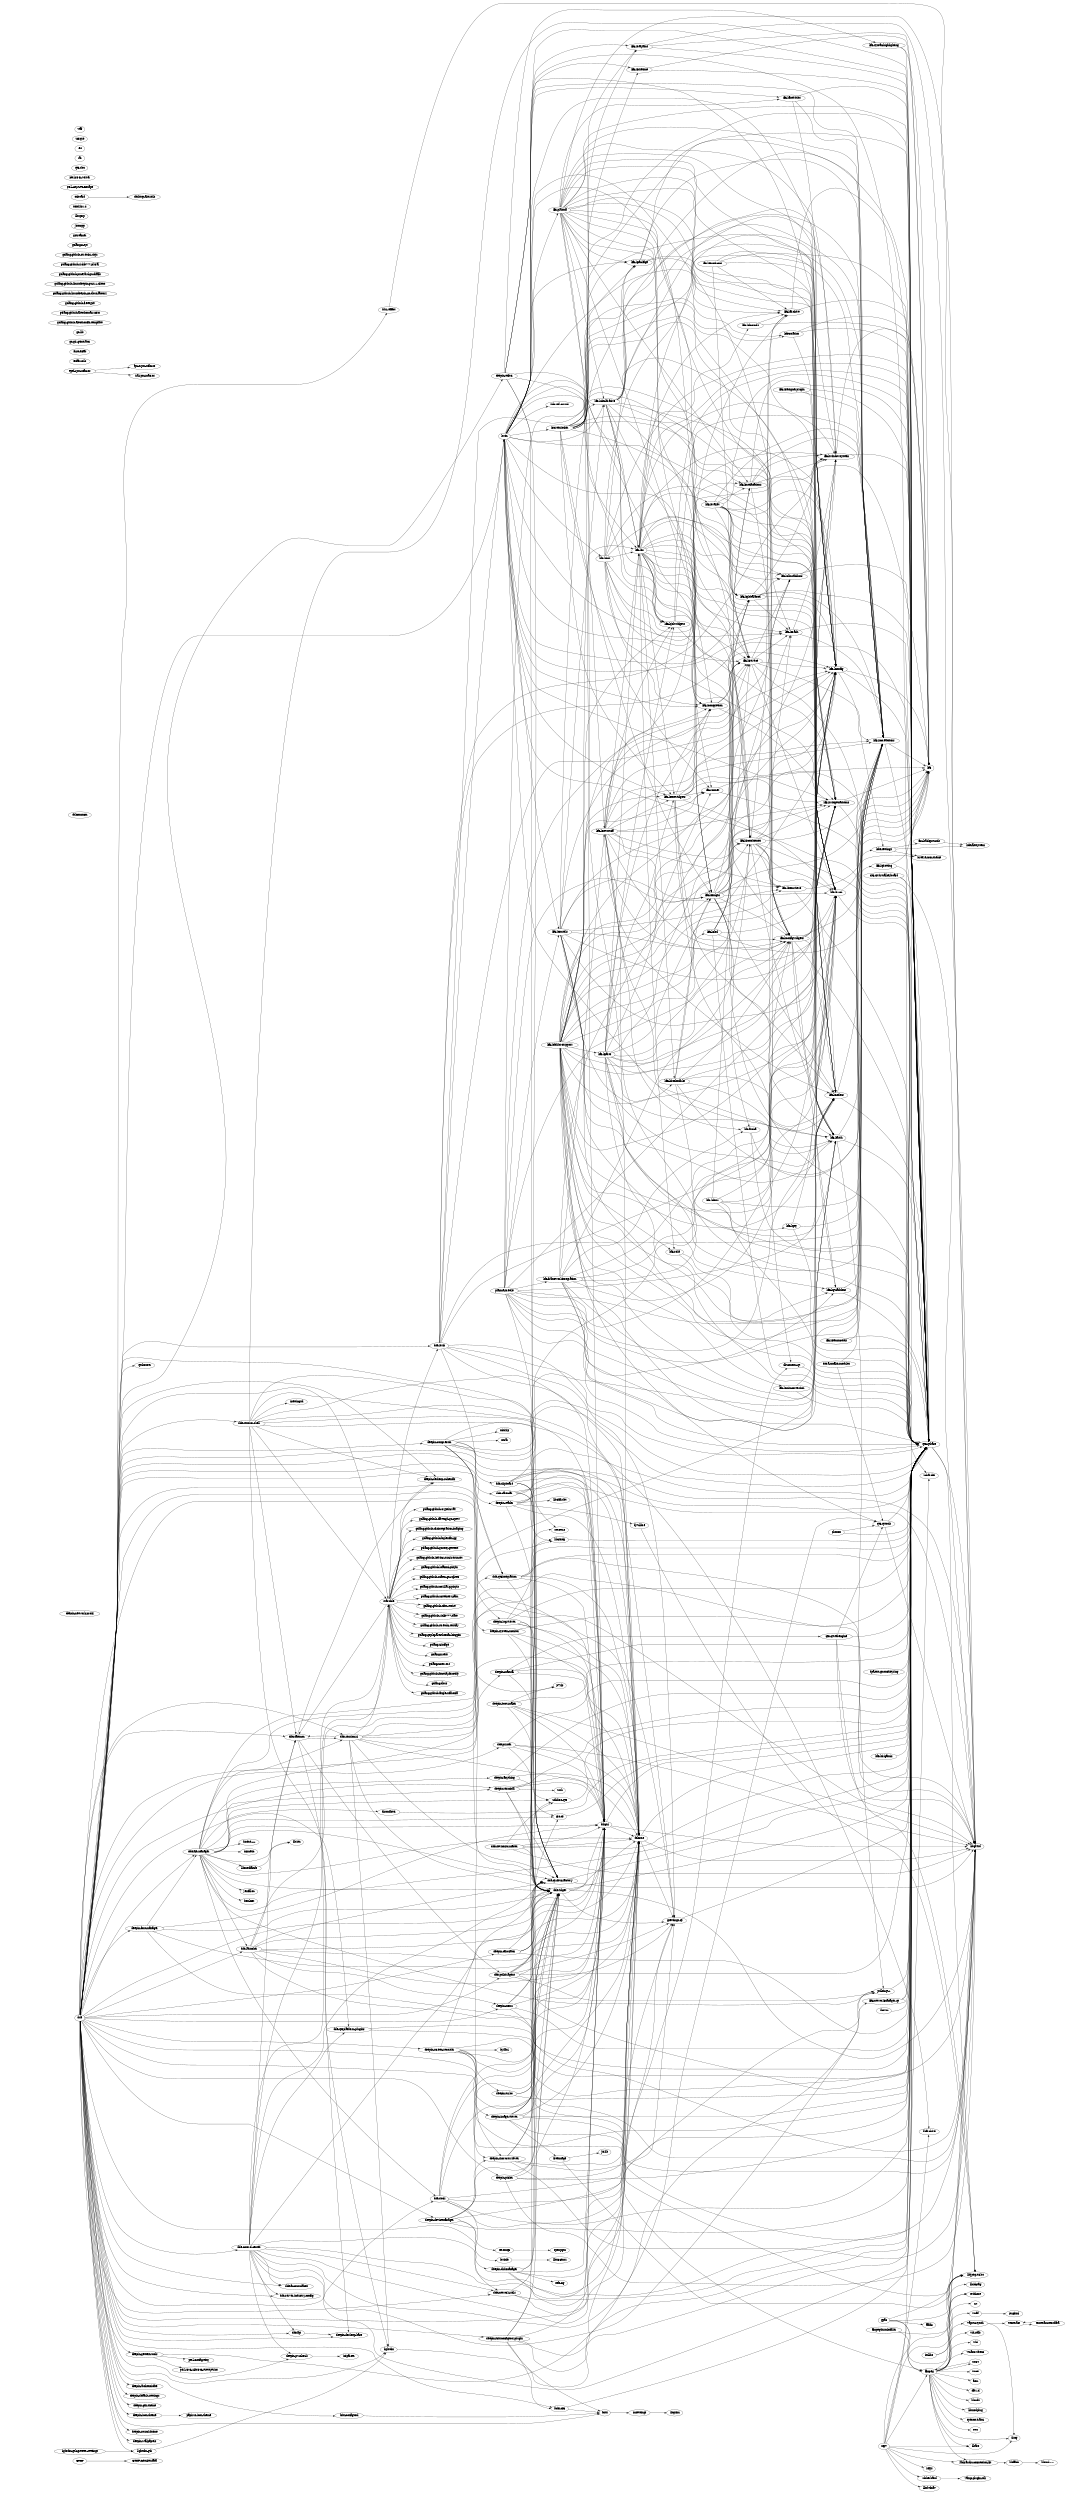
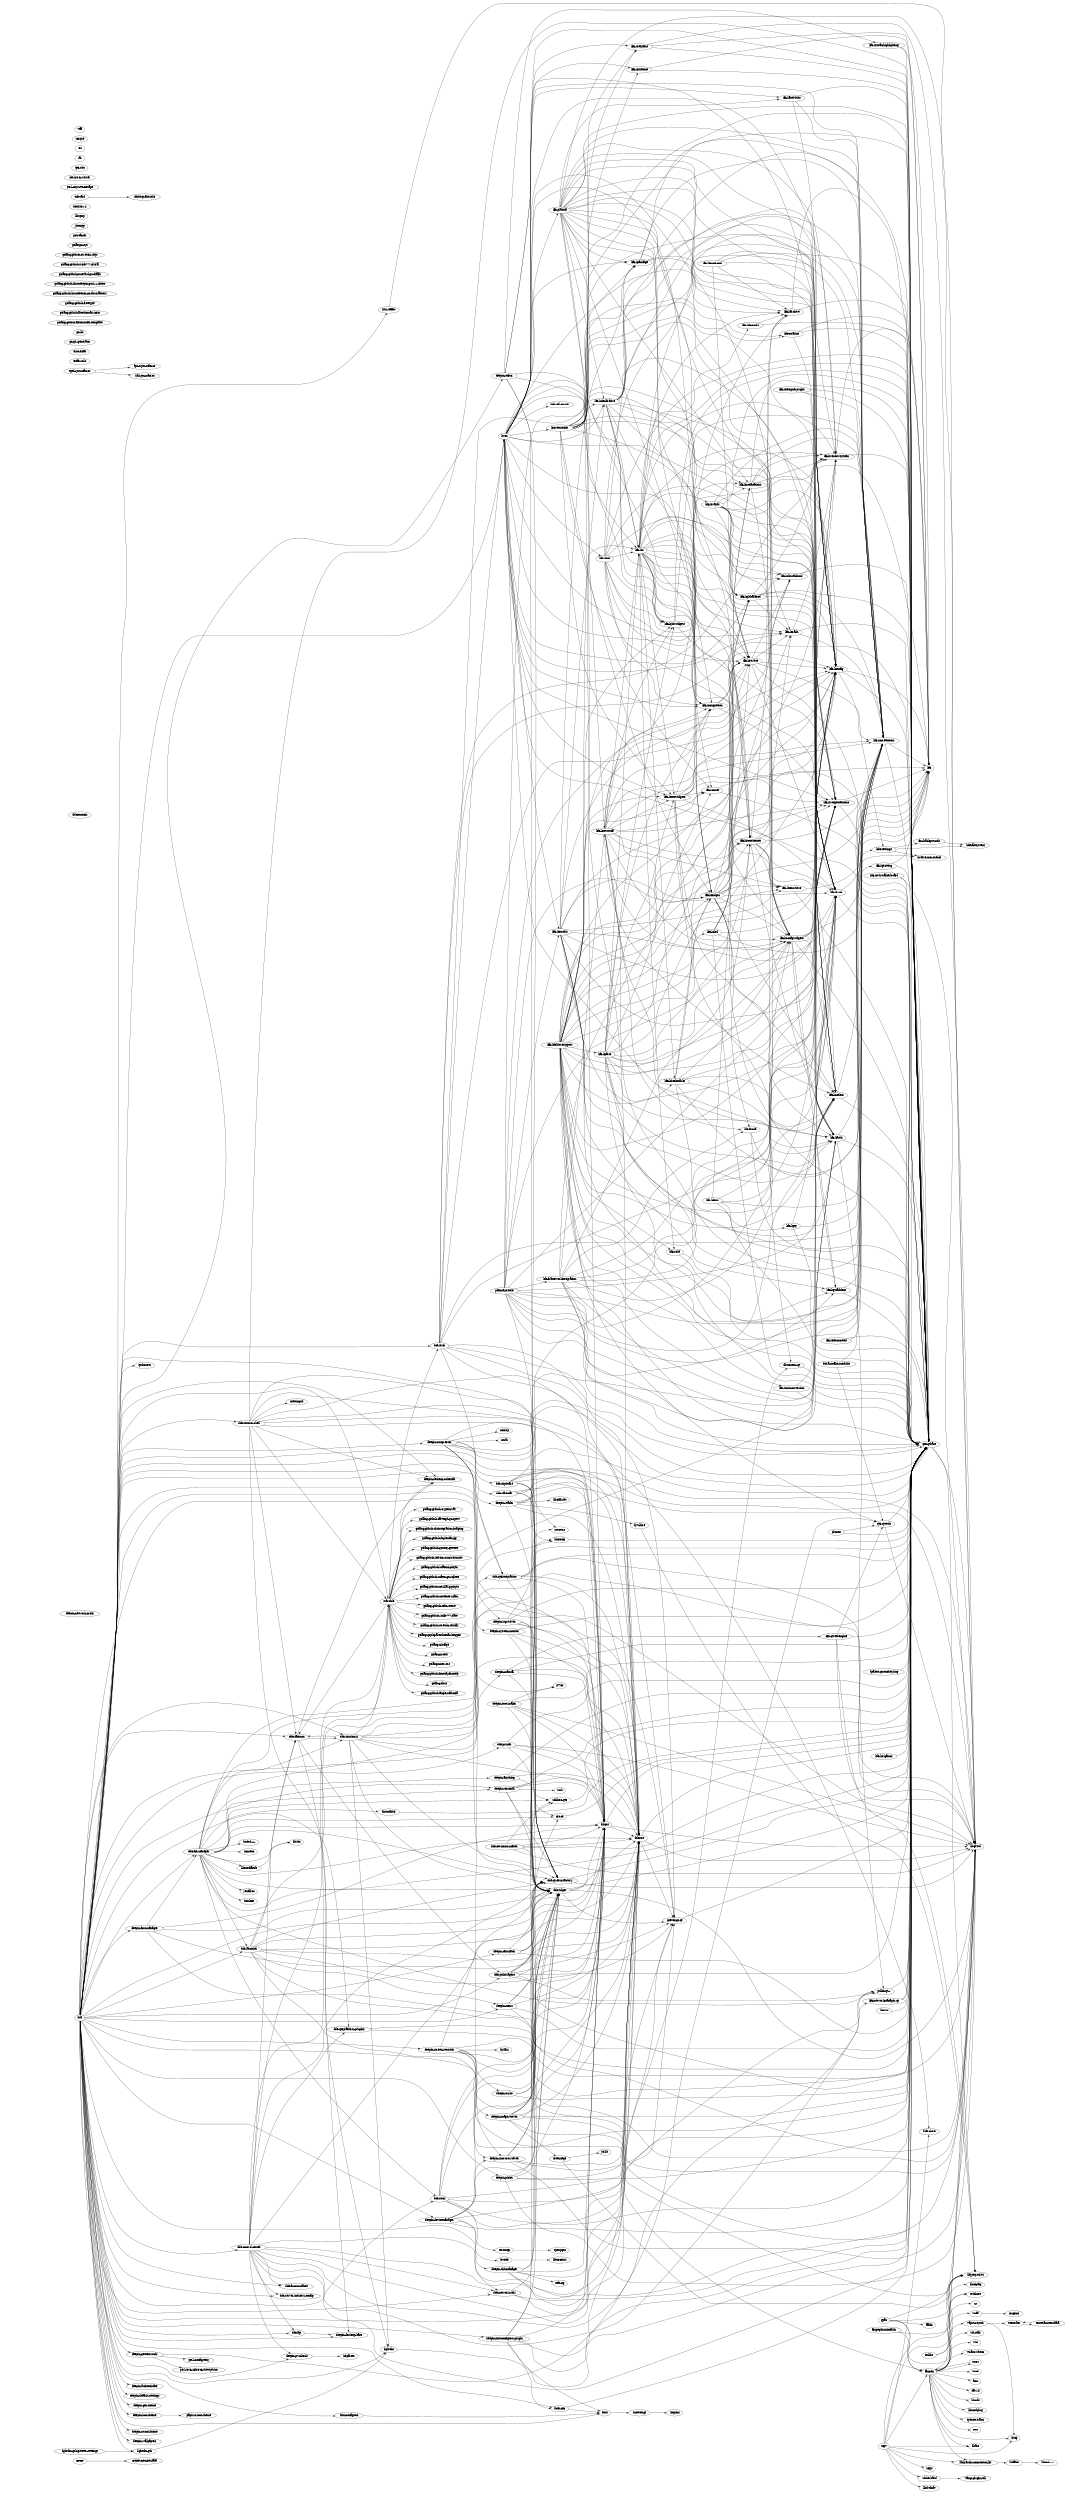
(910, 952) -> none
(929, 1476) -> none
(302, 2067) -> (390, 2052)
